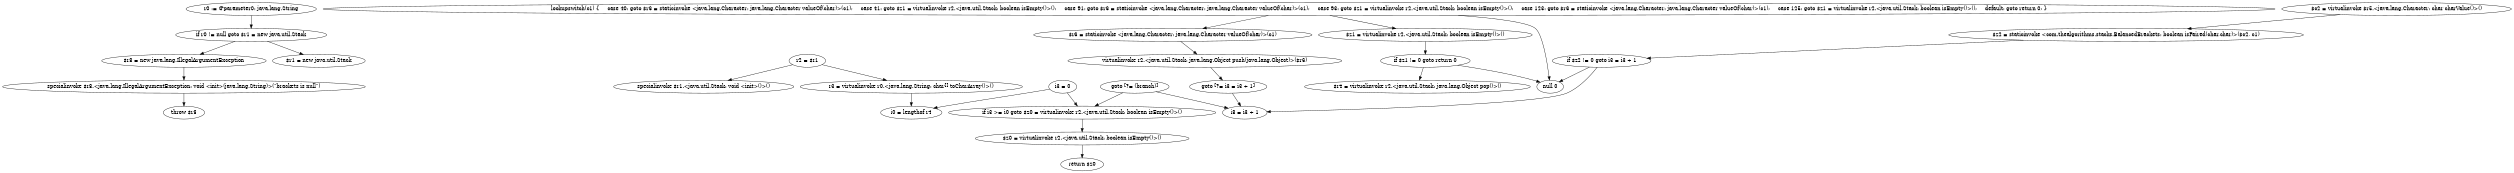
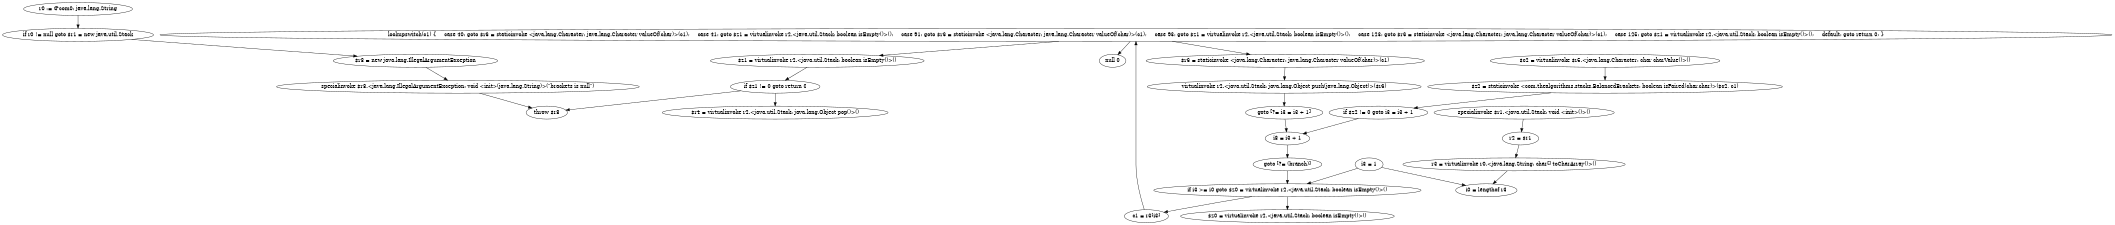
(251, 9) -> (78, 9)
(319, 61) -> none
(762, 72) -> (1523, 124)
(1497, 72) -> (655, 100)
(1576, 74) -> none
(1063, 87) -> (1369, 164)
(1190, 100) -> (1287, 150)
(911, 113) -> (1486, 190)
(1082, 164) -> none
none -> (1146, 216)
